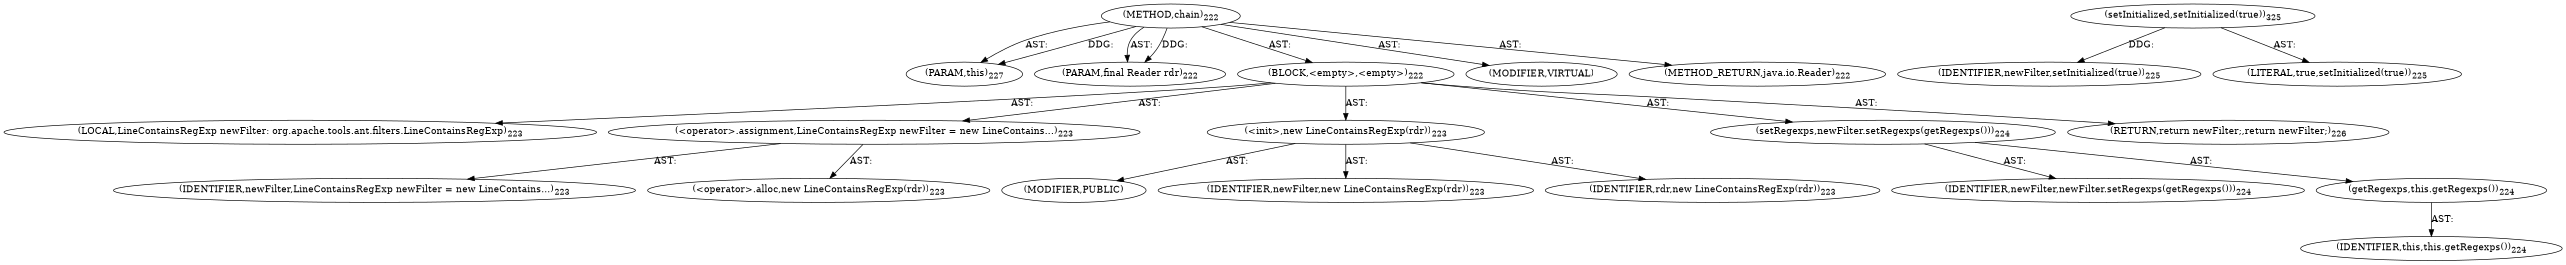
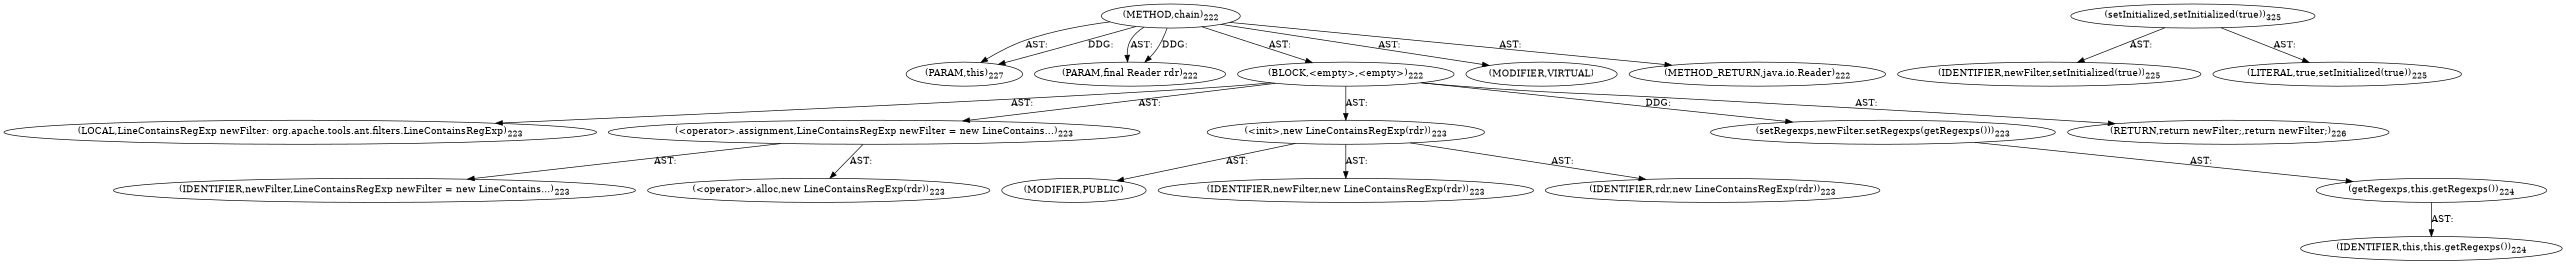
(2143, 45) -> (2143, 45)
(1660, 103) -> (1660, 103)
(2003, 131) -> (2003, 131)
(2098, 190) -> none
